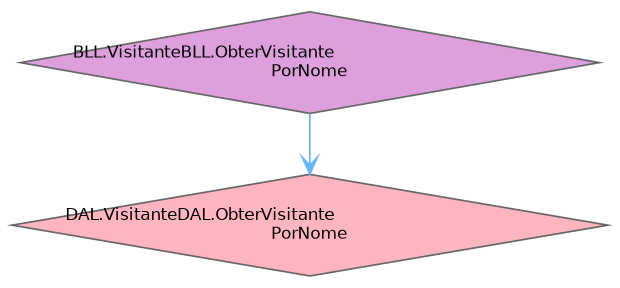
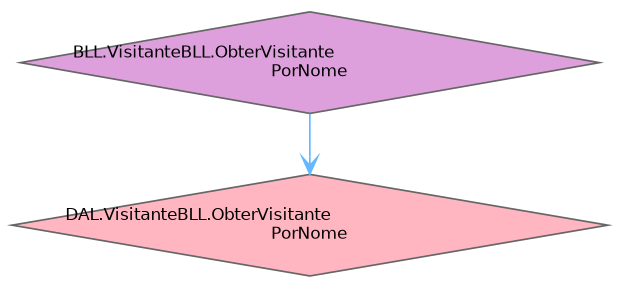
(310, 225) -> (310, 225)
